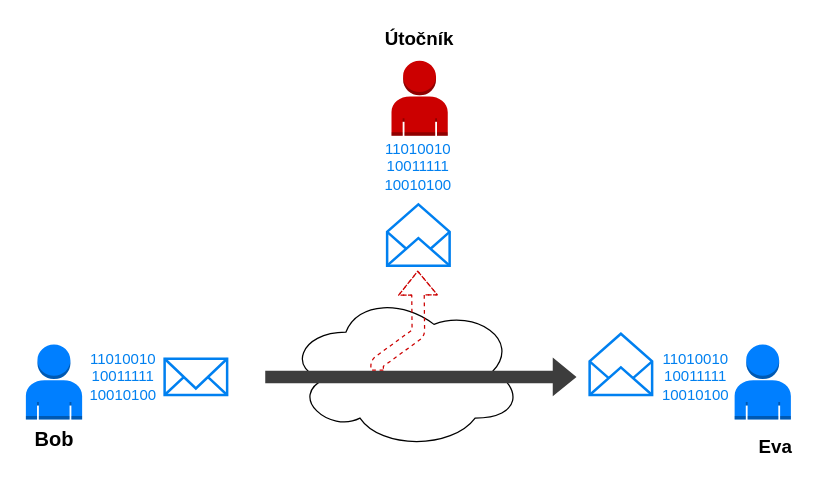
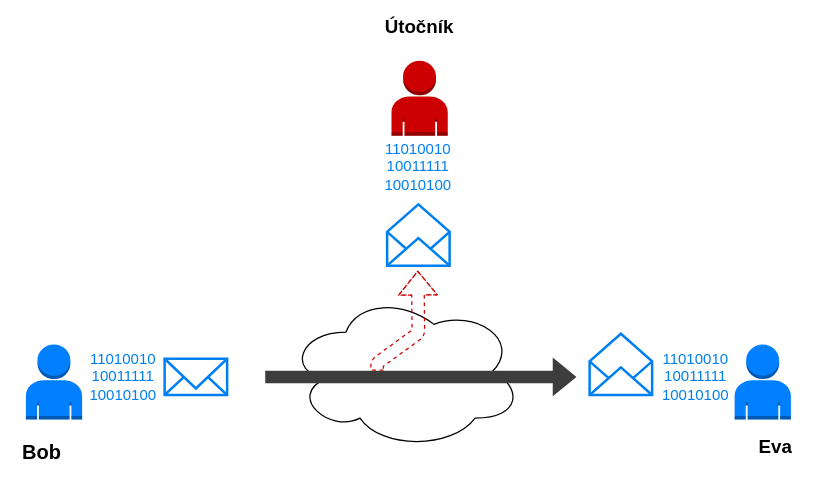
(419, 38) -> (419, 26)
(54, 439) -> (41, 452)
